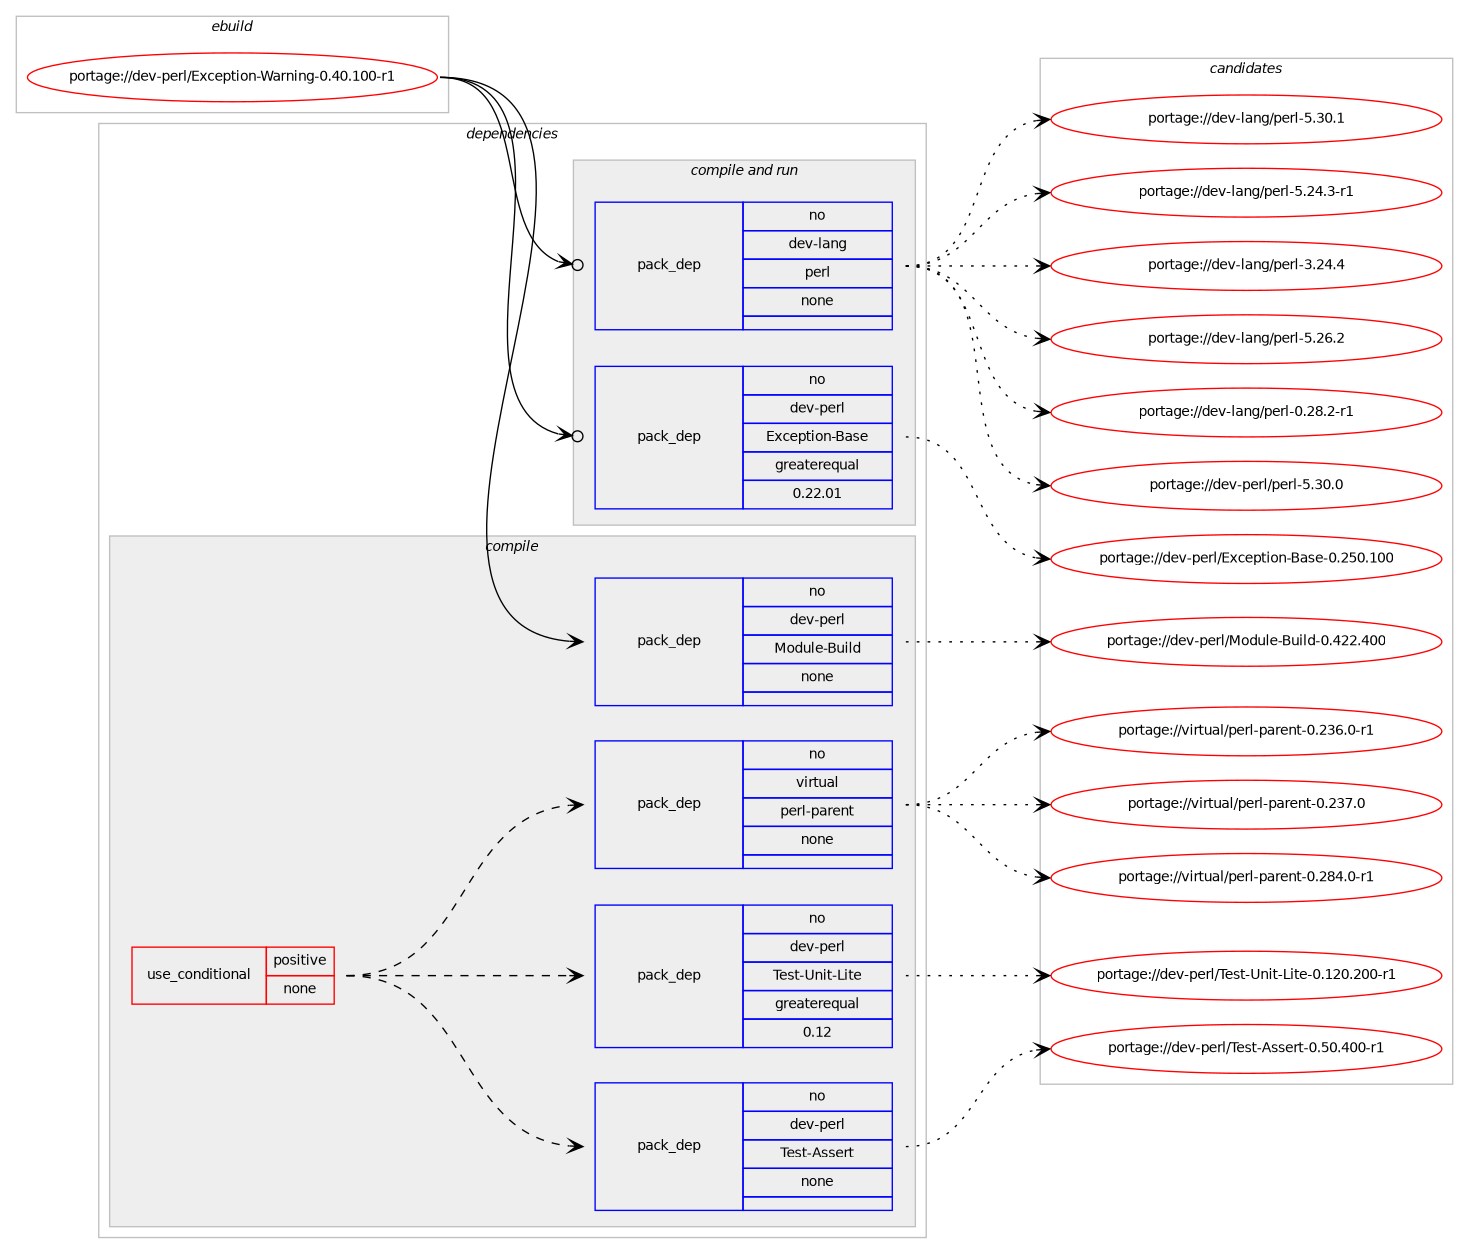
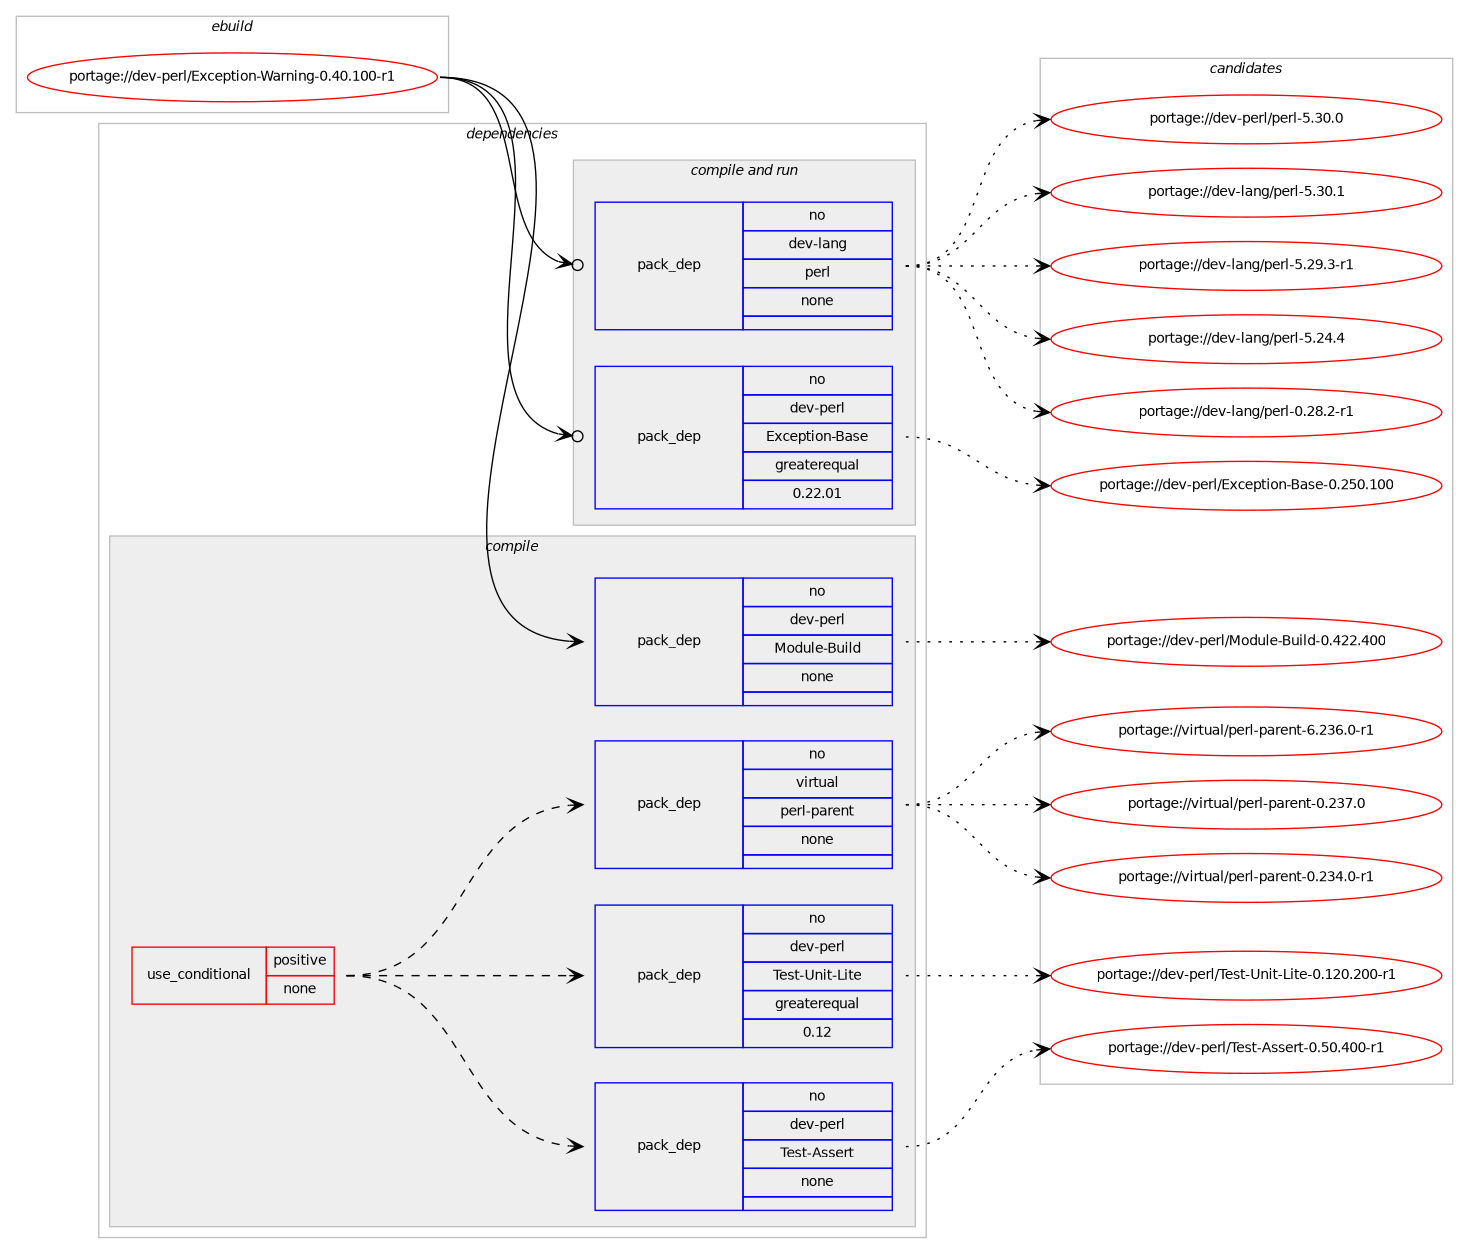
(1246, 193) -> (1246, 266)
(1246, 266) -> (1246, 339)
(1246, 339) -> none
(1246, 731) -> (1246, 731)
(1246, 878) -> (1246, 878)
